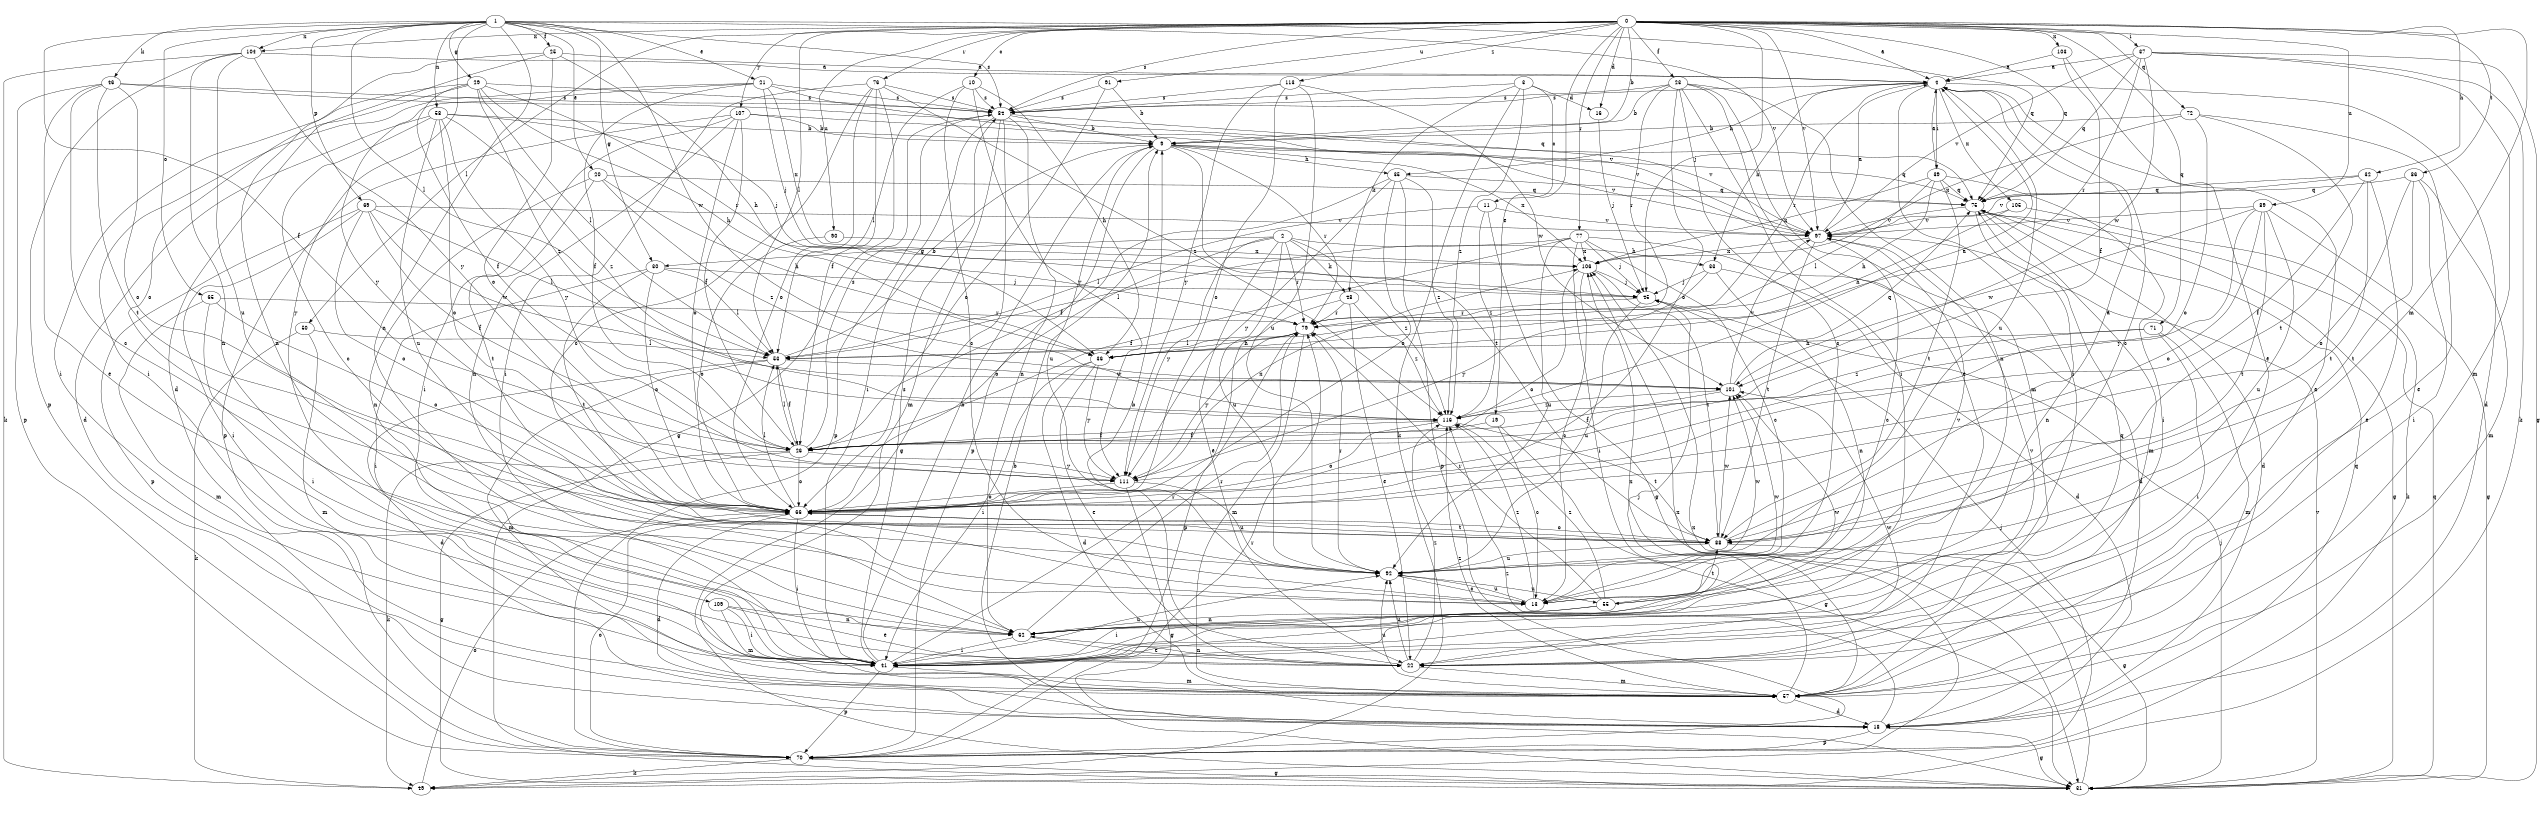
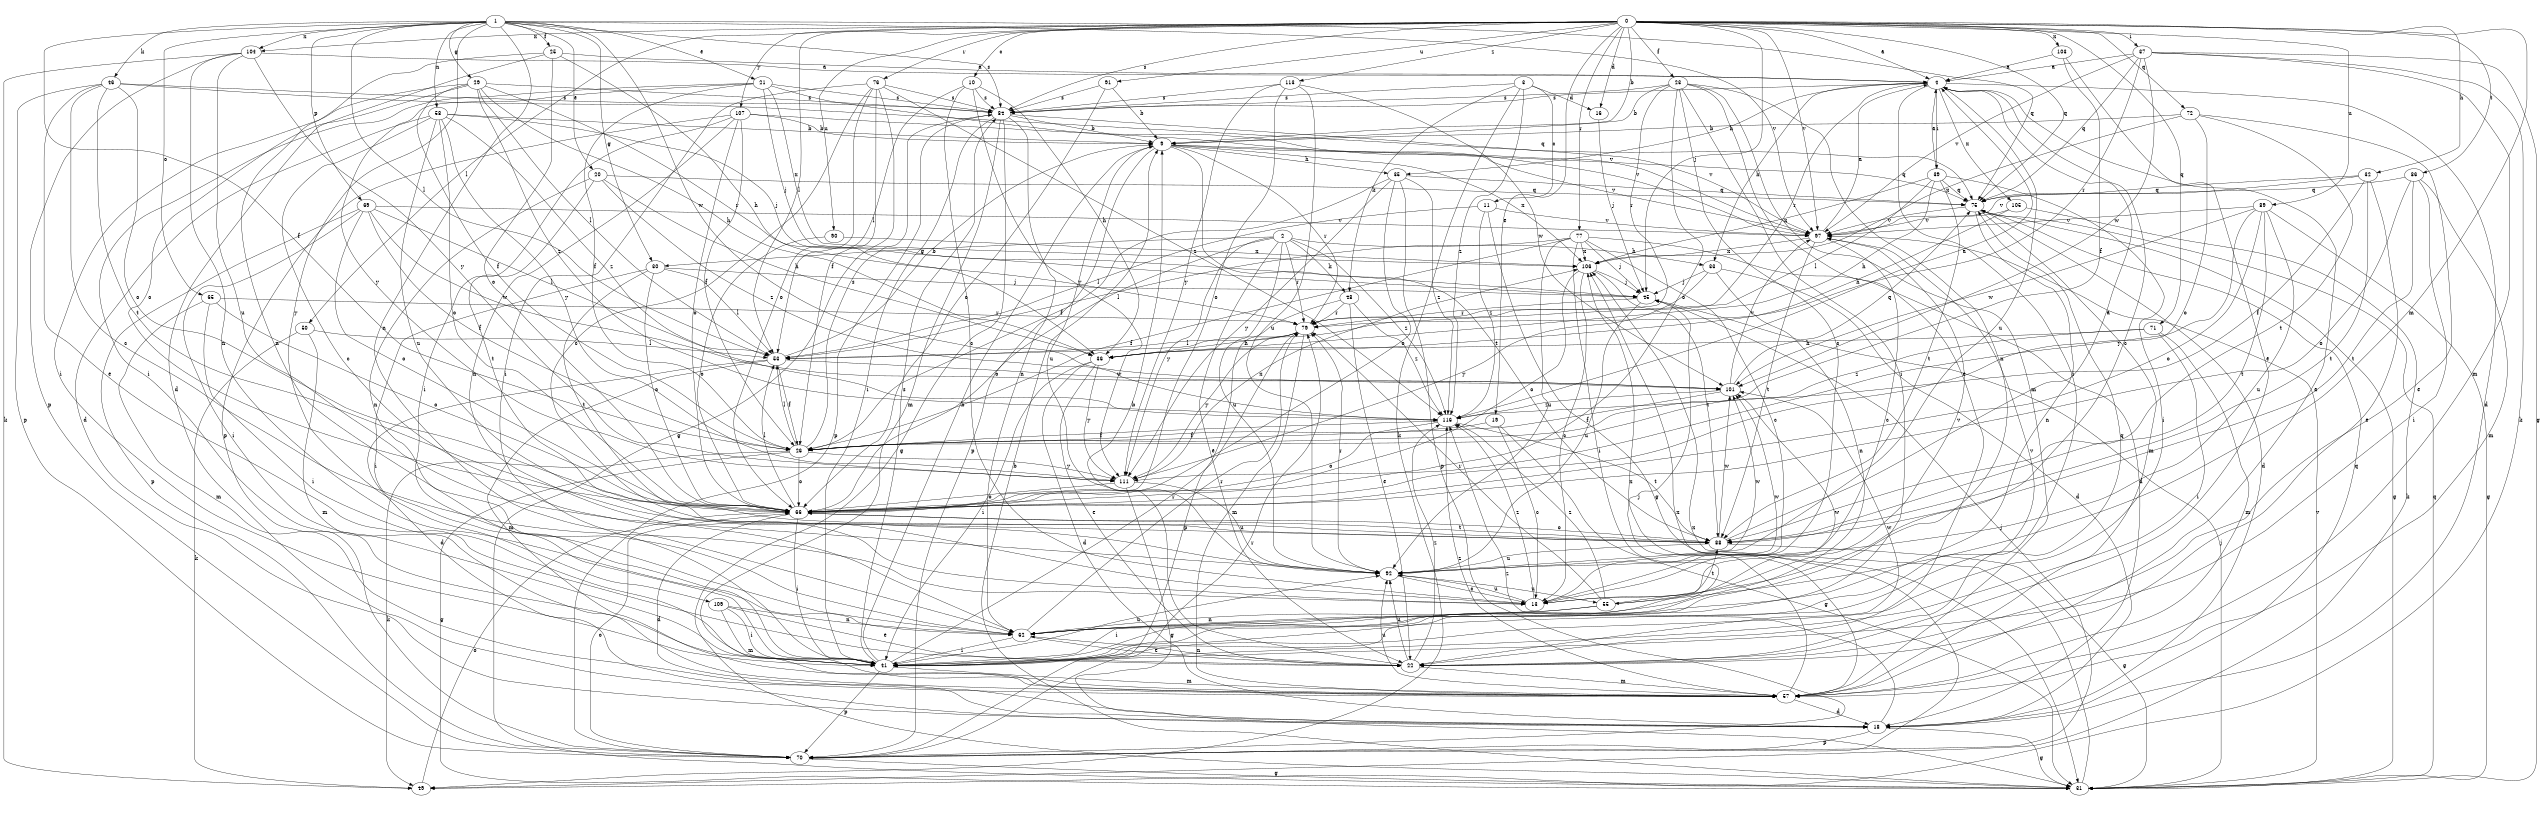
(612, 773) -> none
